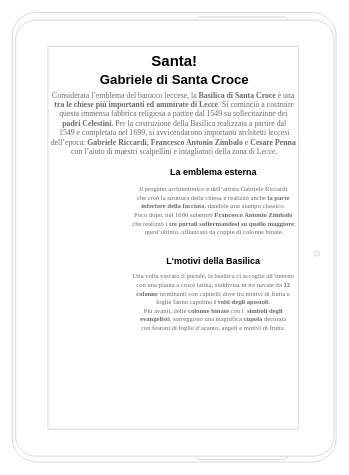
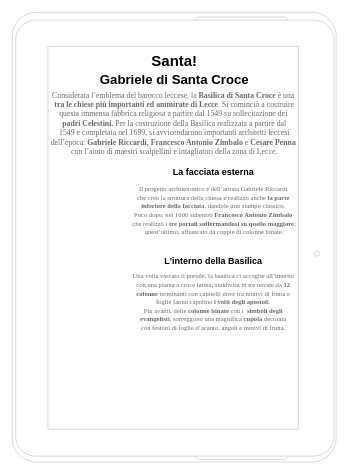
(214, 171) -> (214, 171)
(214, 261) -> (214, 261)
